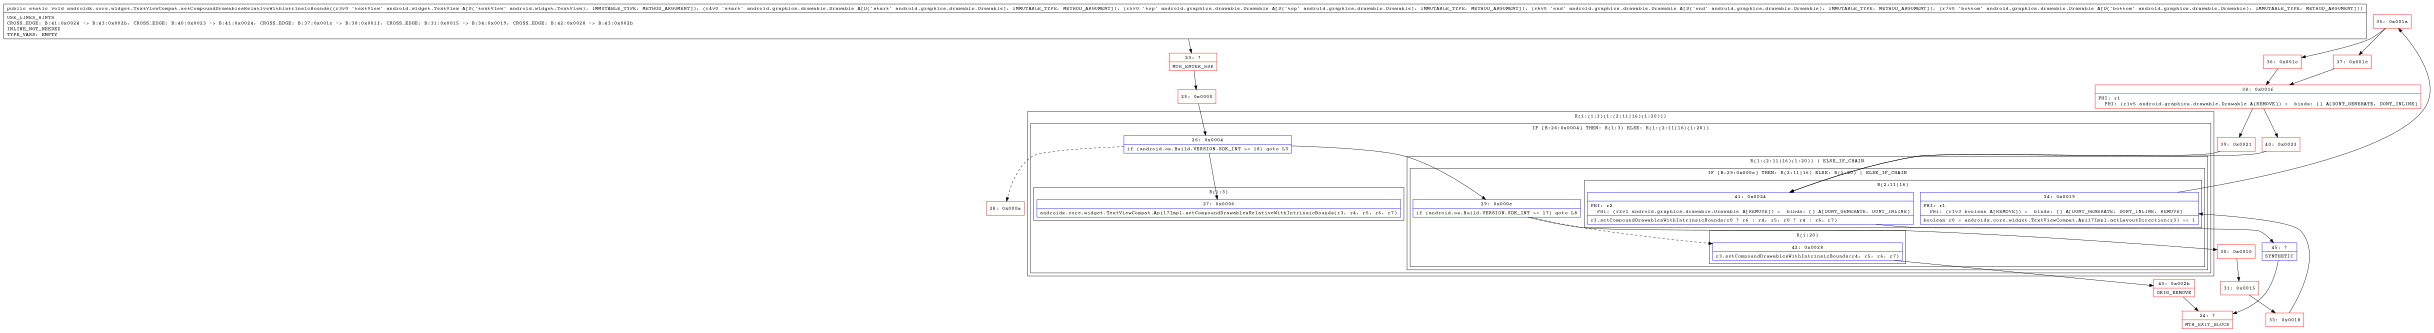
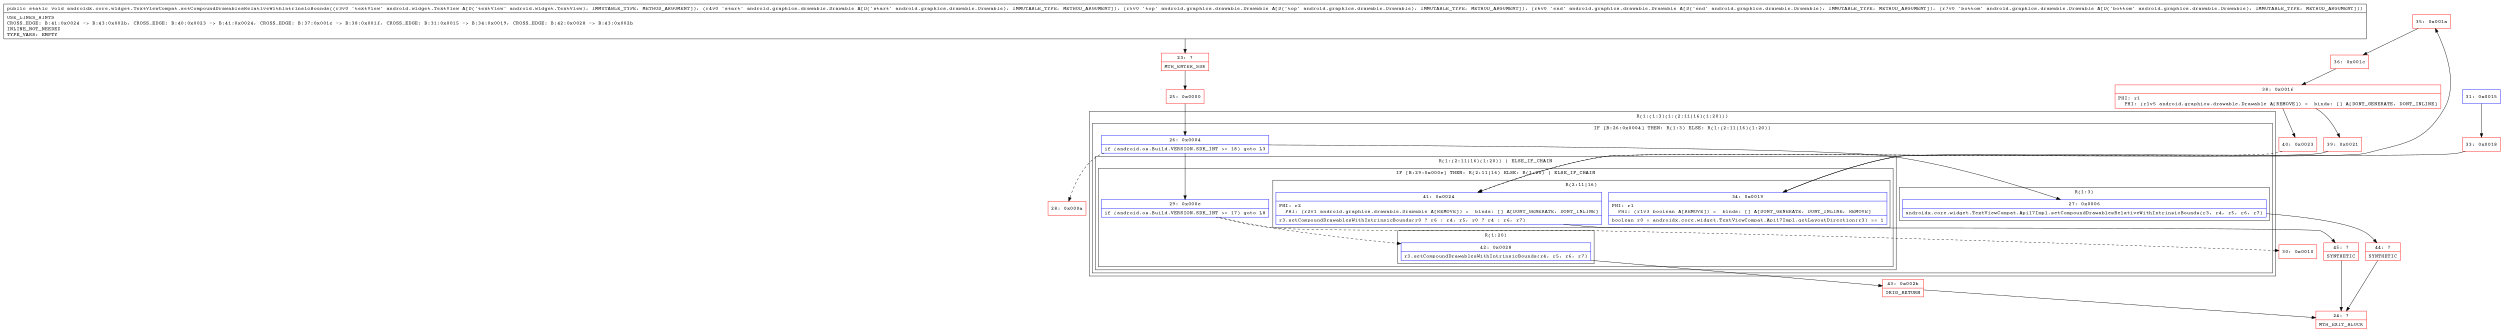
(2352, 62) -> none
(2028, 155) -> (1880, 155)
(1922, 231) -> (1745, 234)
(2279, 252) -> (2341, 252)
none -> (2383, 252)
(2238, 268) -> none
(2240, 288) -> (2482, 97)
(2174, 292) -> (1903, 292)
